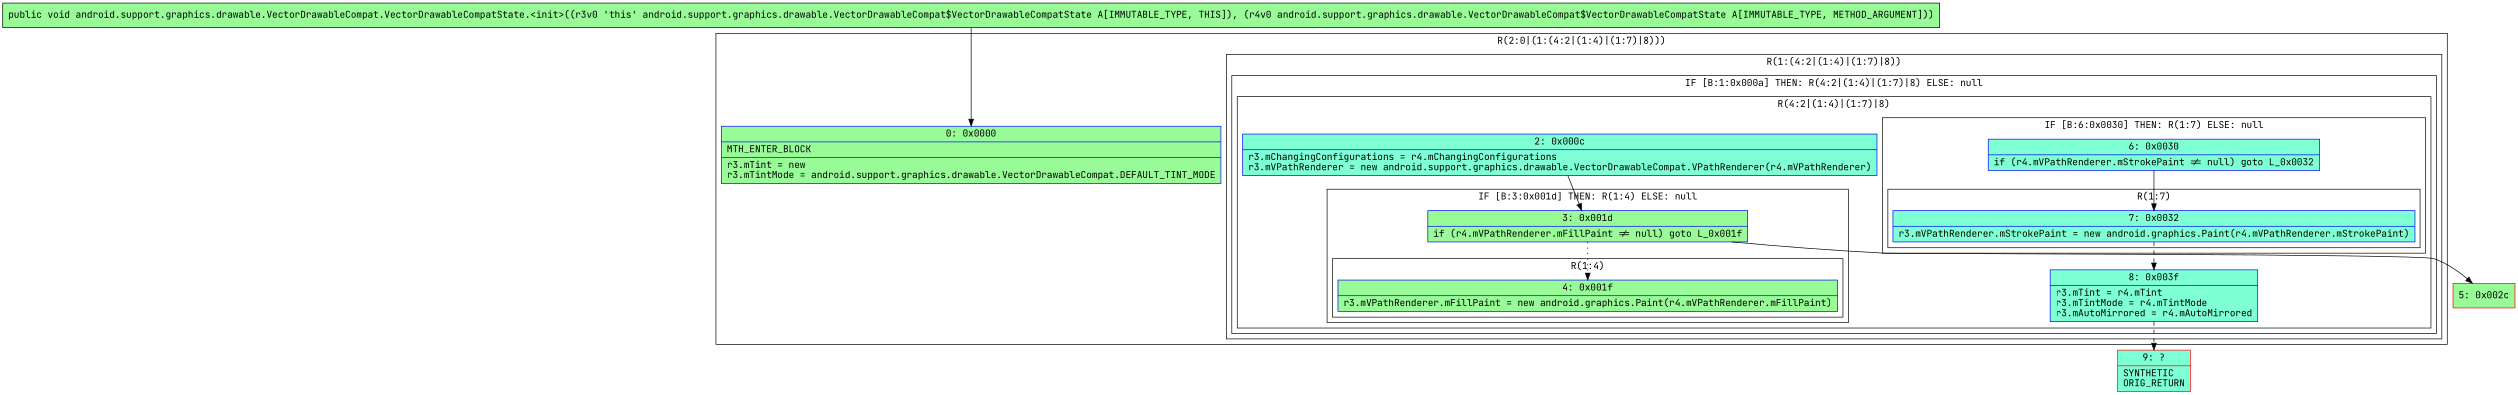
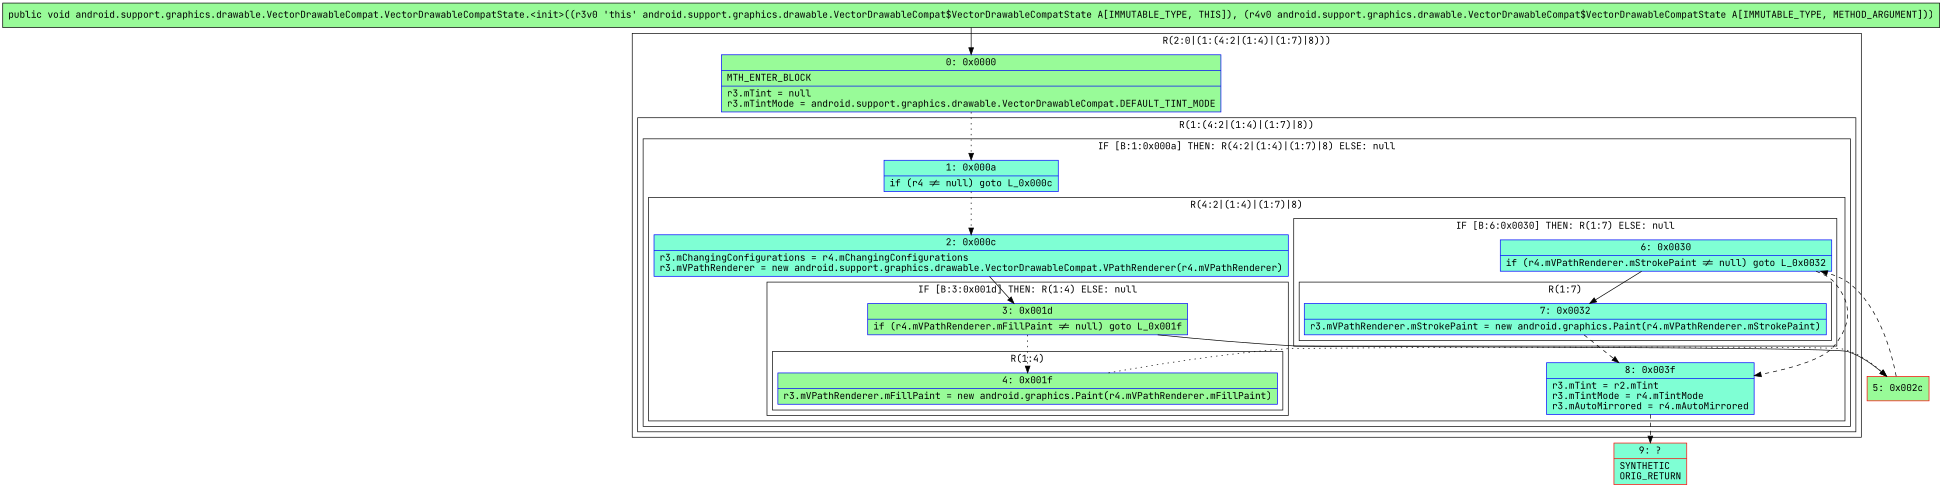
(766, 165) -> (769, 94)
none -> (971, 176)
(2109, 293) -> (1605, 386)
none -> (1875, 315)
none -> (1497, 347)
none -> (1822, 355)
